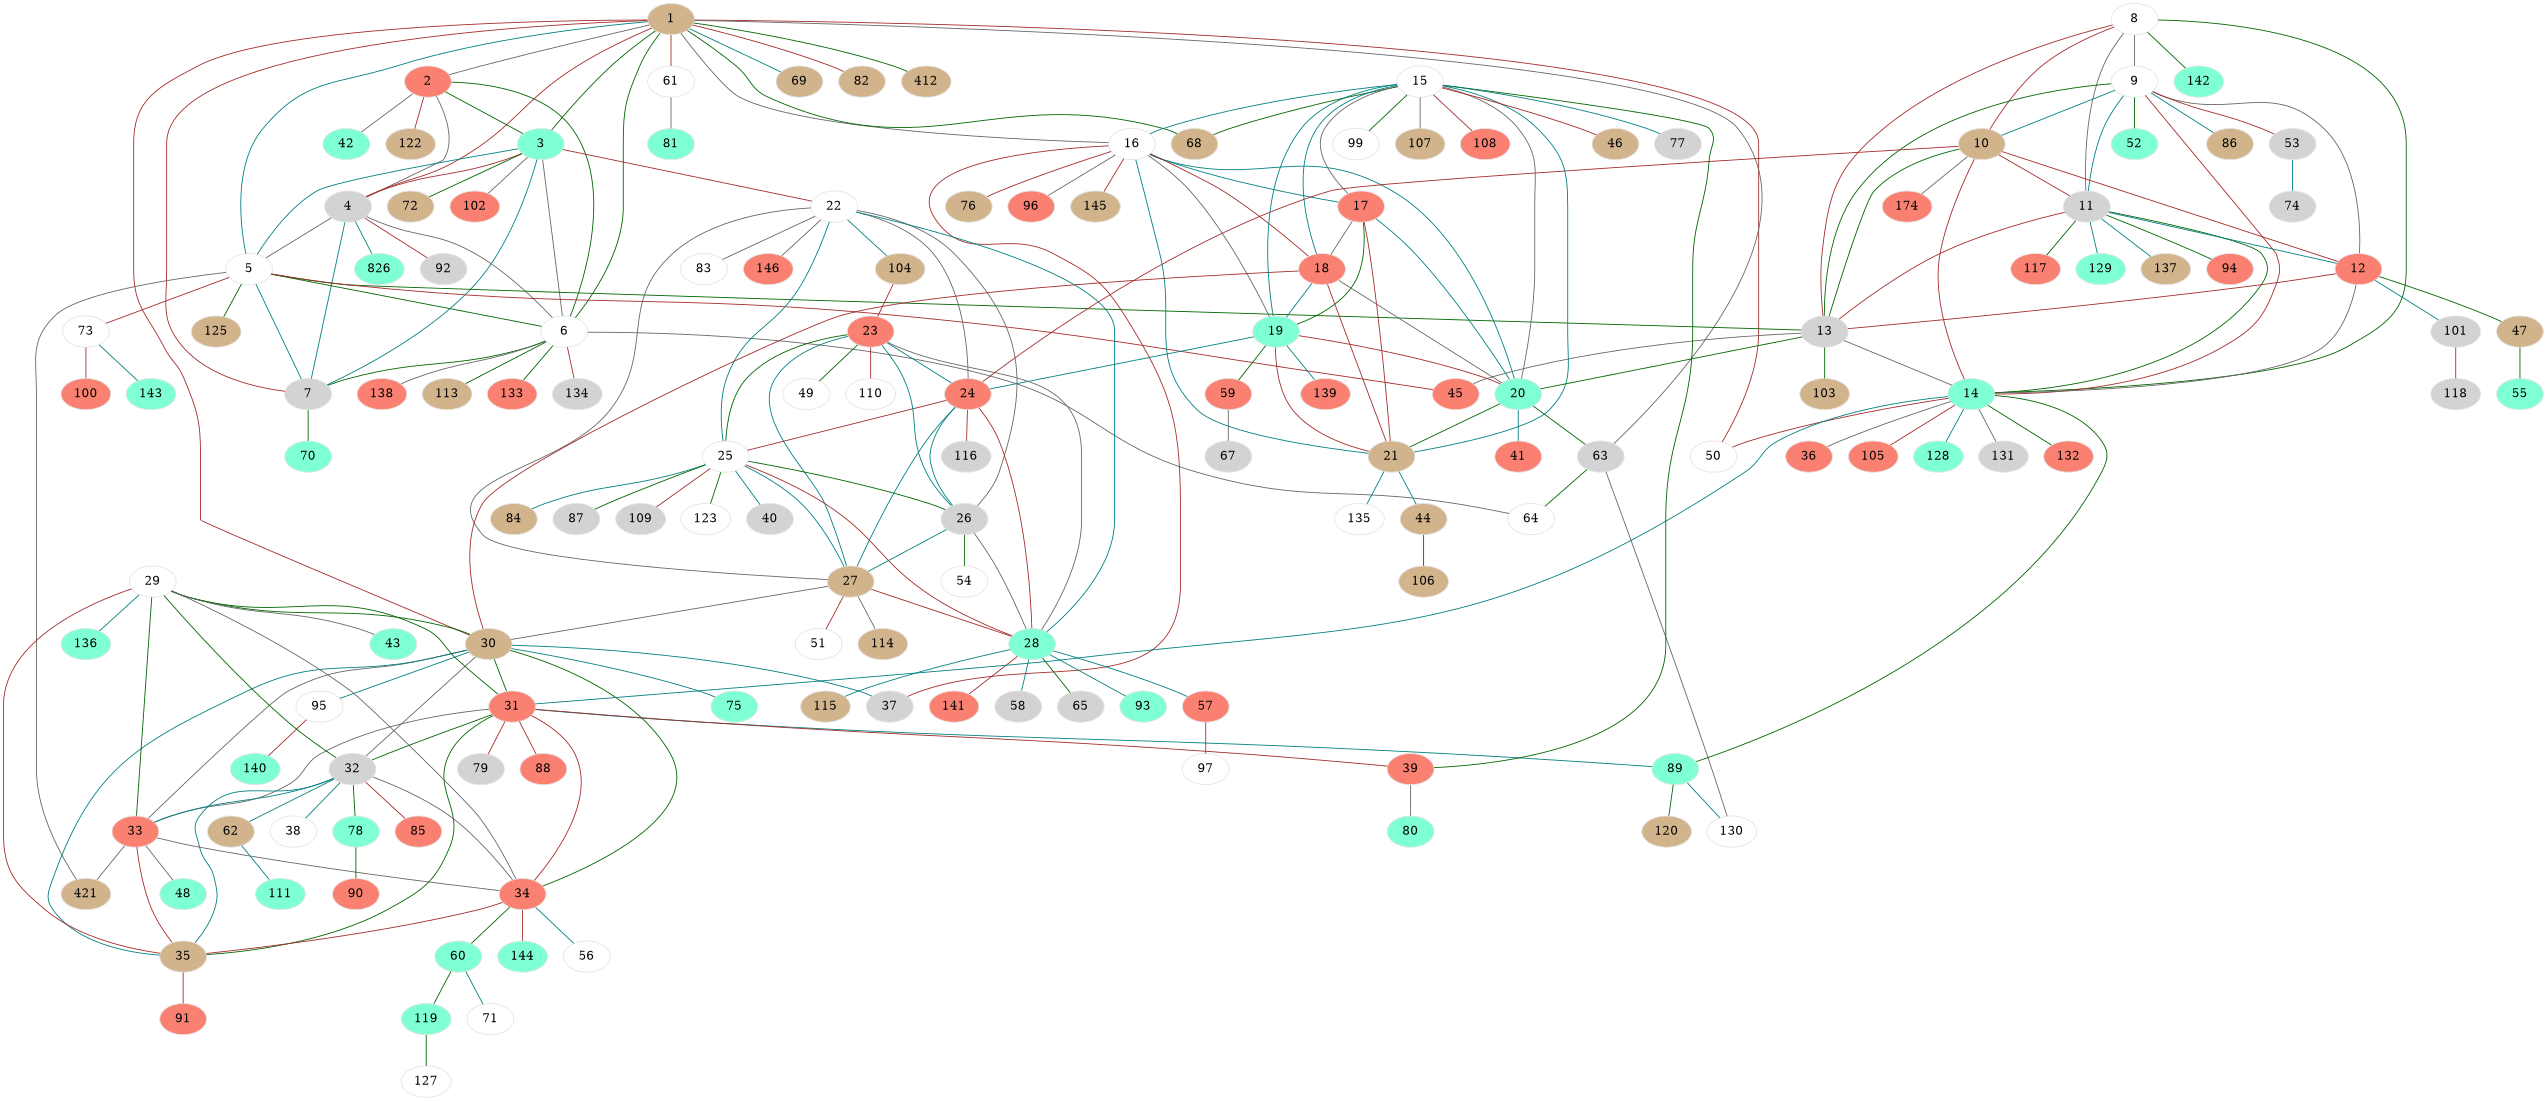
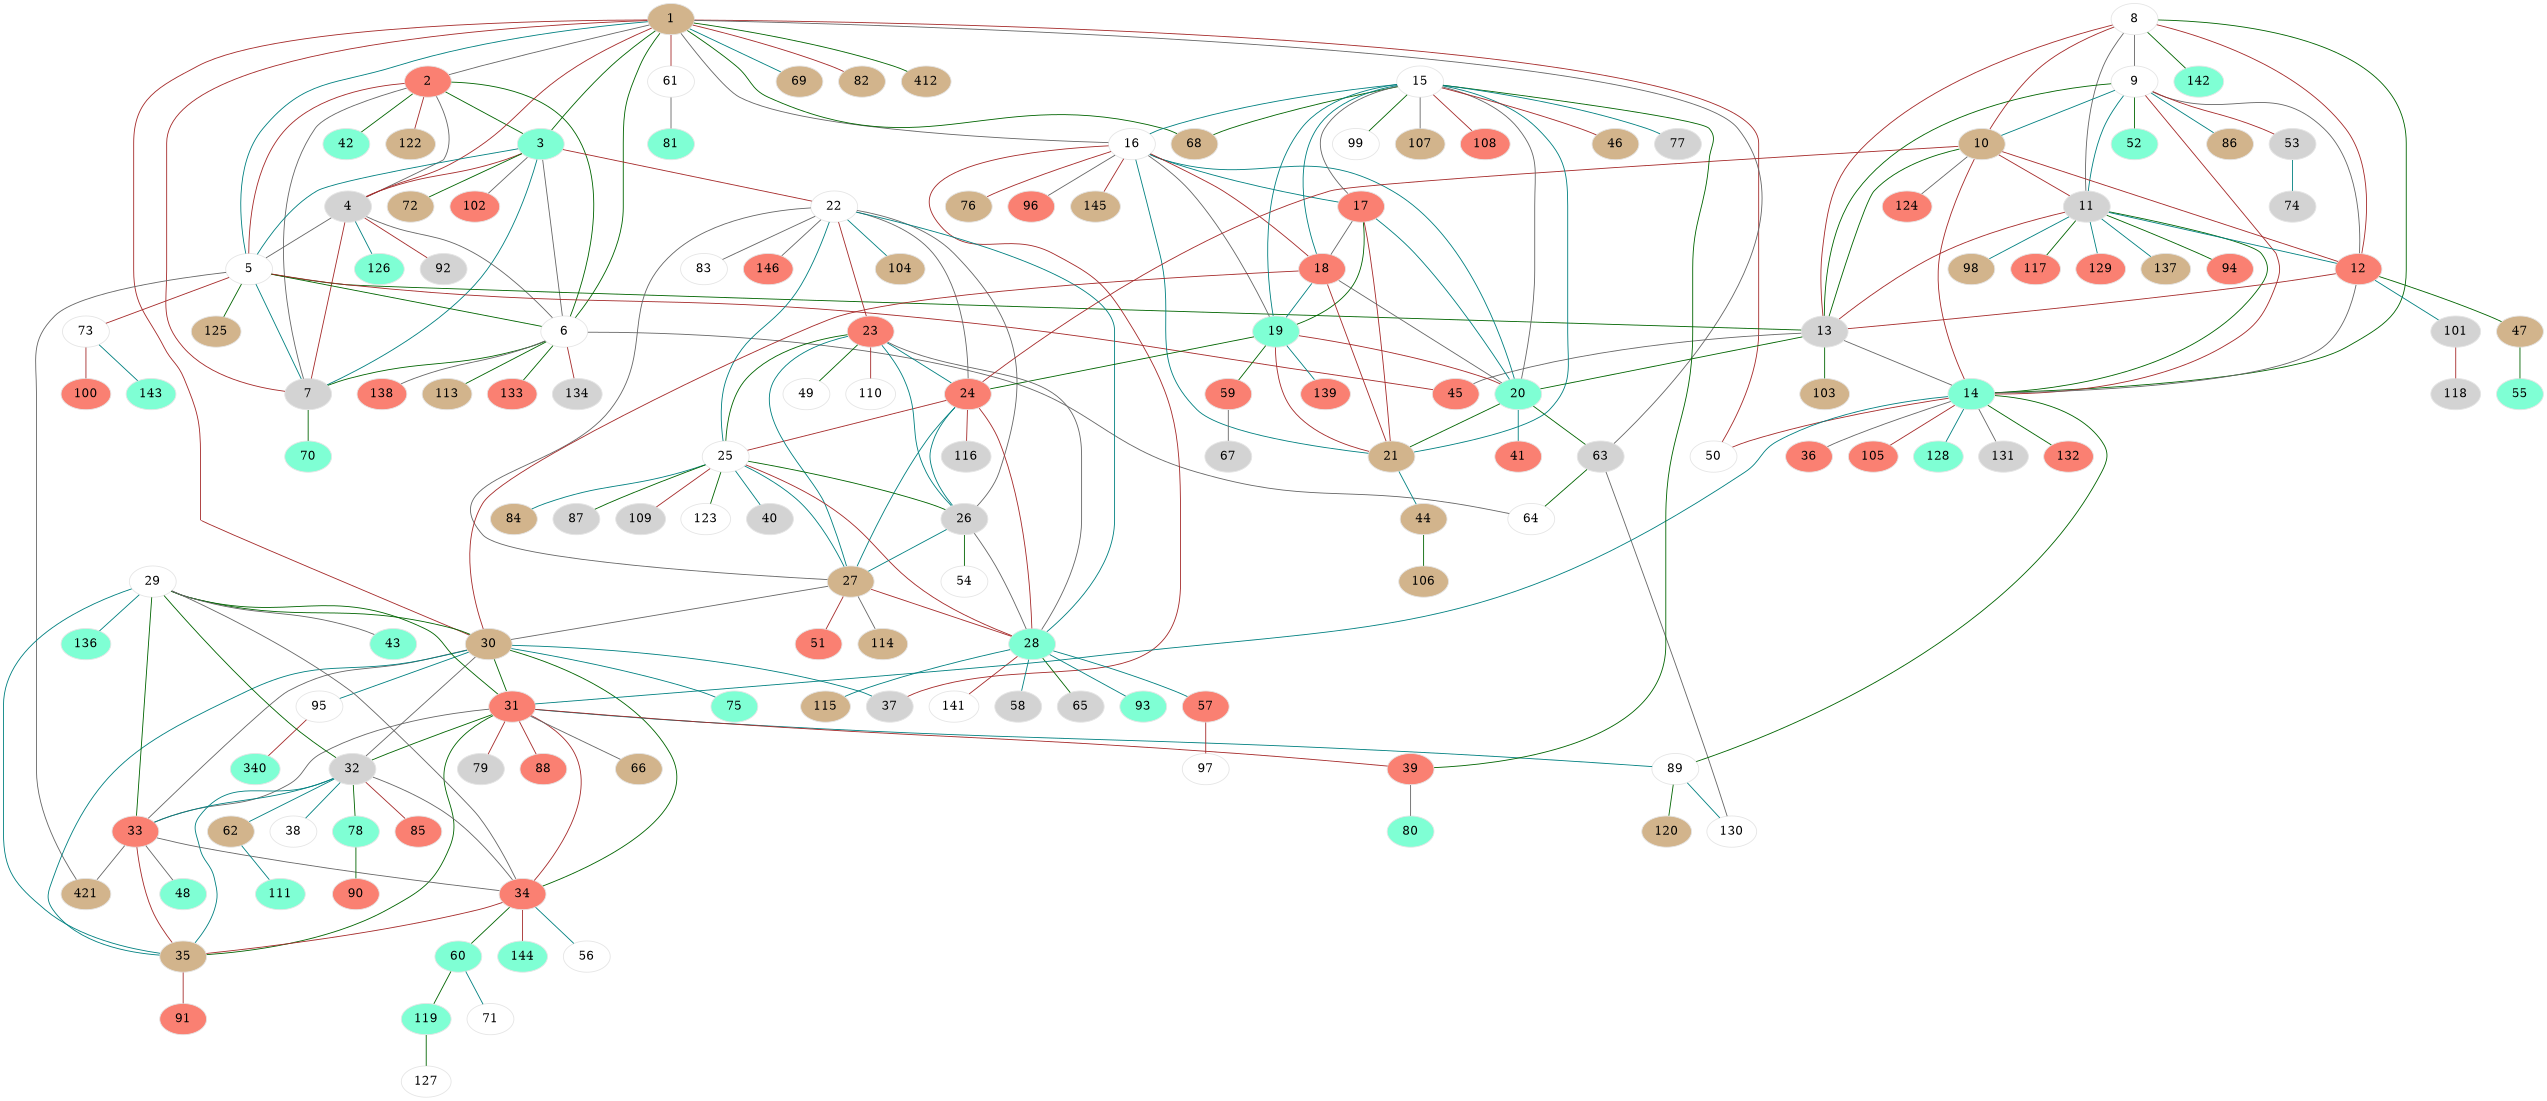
none -> (2314, 97)
(387, 113) -> (387, 113)
none -> (285, 130)
none -> (288, 201)
(1907, 207) -> (1907, 207)
(379, 269) -> (379, 269)
none -> (1971, 269)
(2101, 269) -> (2101, 269)
(887, 297) -> (852, 269)
(328, 300) -> (328, 300)
(1122, 363) -> (1122, 363)
(1359, 519) -> none
(819, 644) -> (819, 644)
(954, 707) -> (954, 707)
(255, 769) -> (255, 769)
none -> (639, 769)
(1675, 769) -> (1675, 769)
(3, 785) -> (3, 785)
